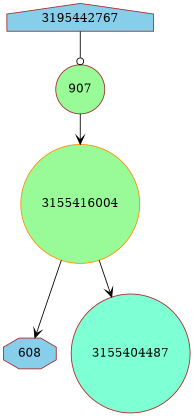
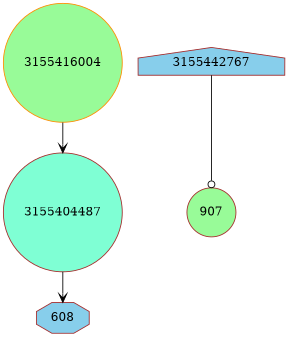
(80, 19) -> (211, 63)
(80, 125) -> none
(50, 295) -> (63, 283)
